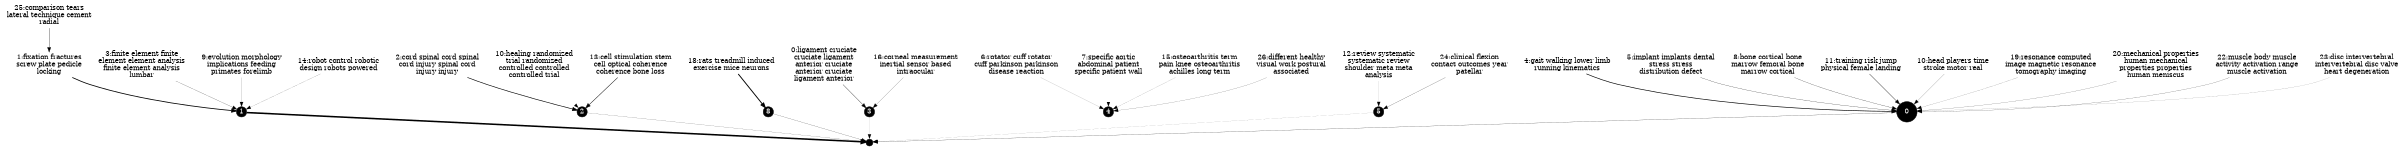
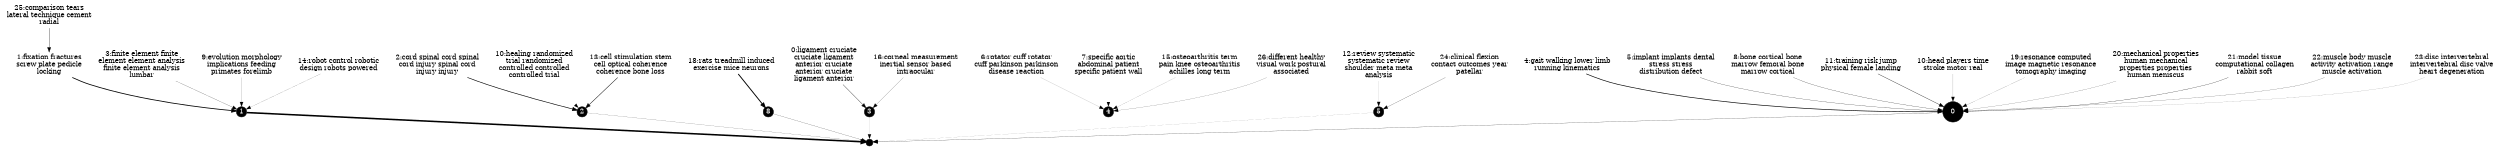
none -> (2255, 65)
